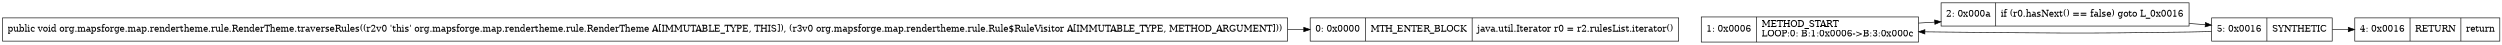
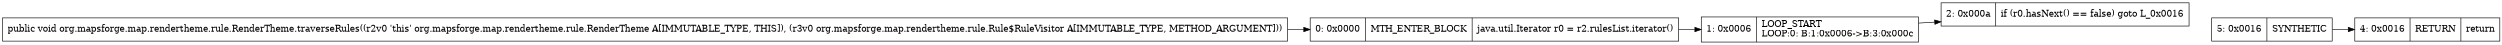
(1800, 24) -> (1792, 24)
(2197, 24) -> none
(2068, 33) -> (1687, 30)
